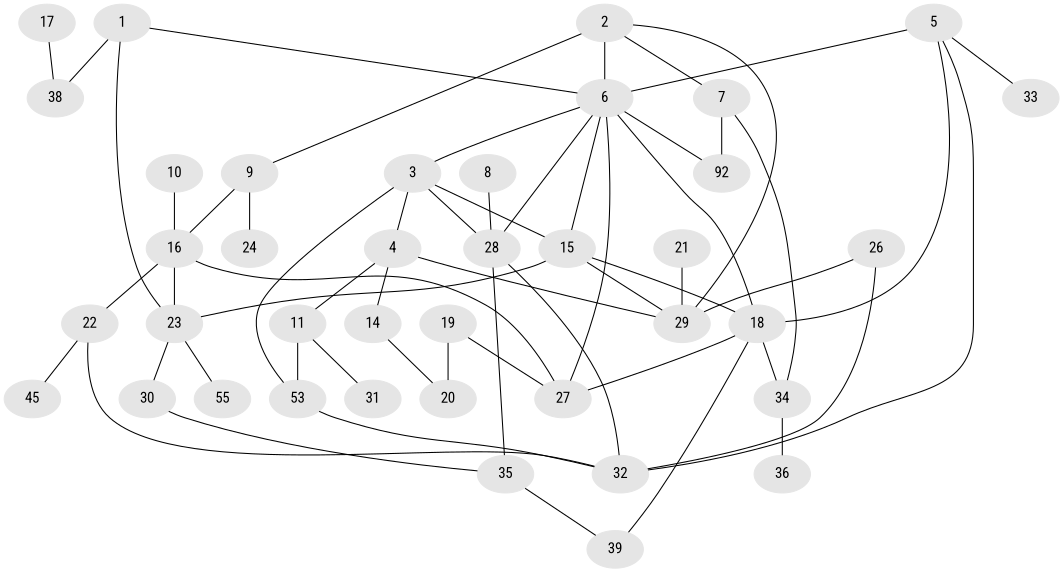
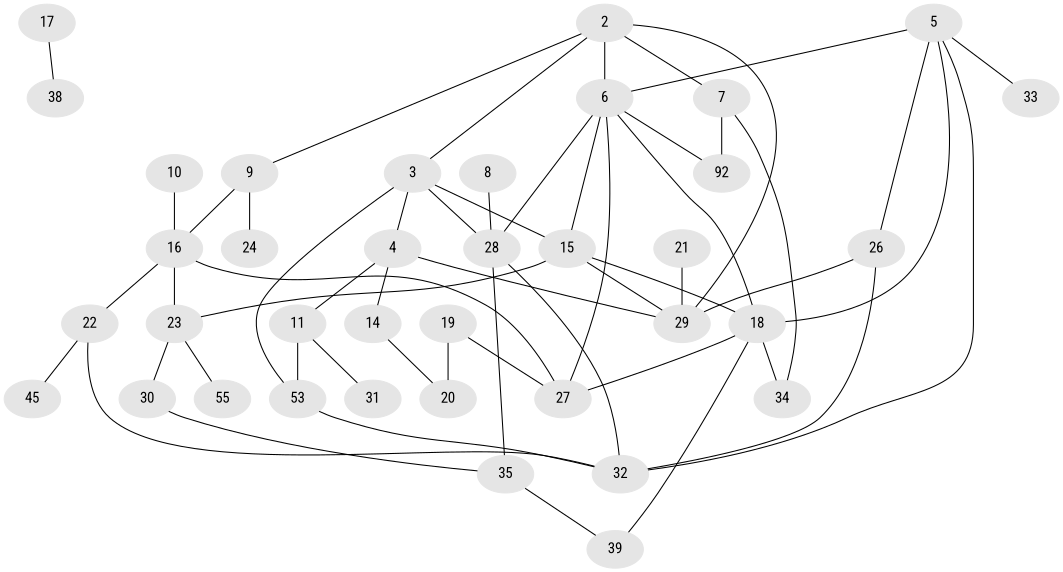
(122, 23) -> none
(507, 133) -> (509, 98)
none -> (905, 136)
(782, 474) -> none
